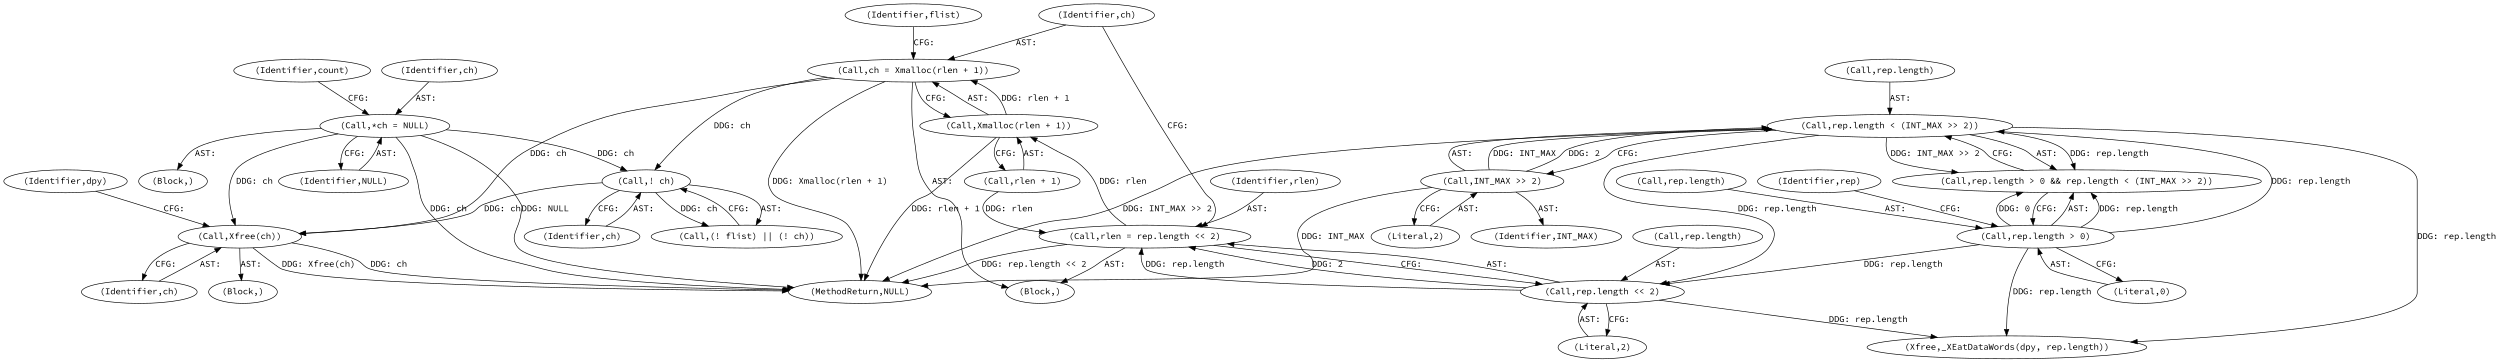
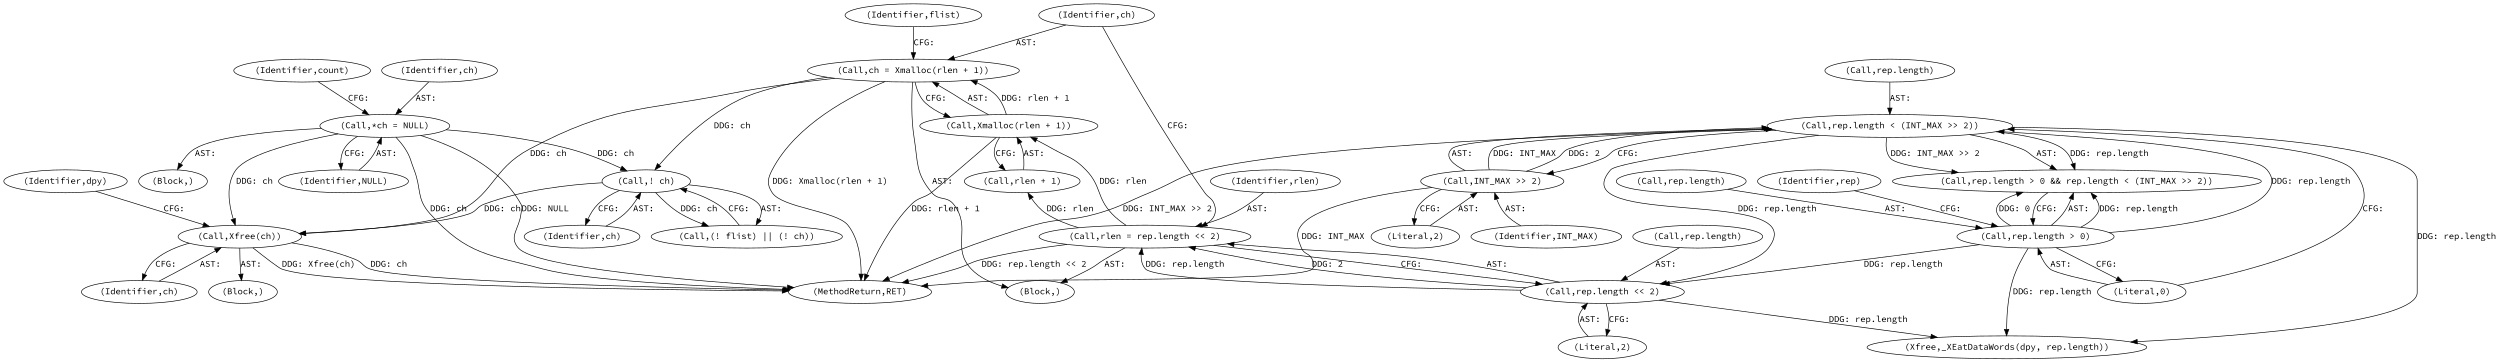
(1987, 155) -> (2307, 153)
(1531, 203) -> (1506, 215)
(997, 222) -> (1052, 217)
(860, 292) -> (860, 292)
